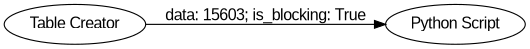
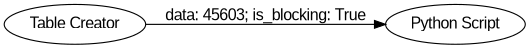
(266, 16) -> (266, 16)
